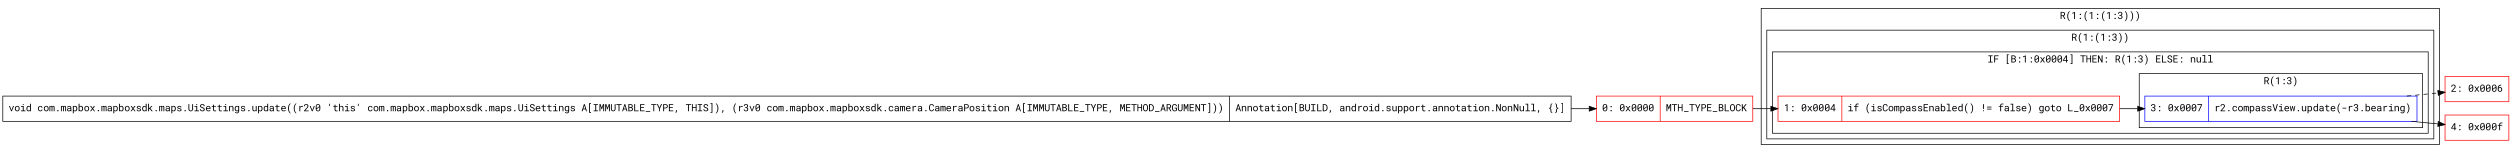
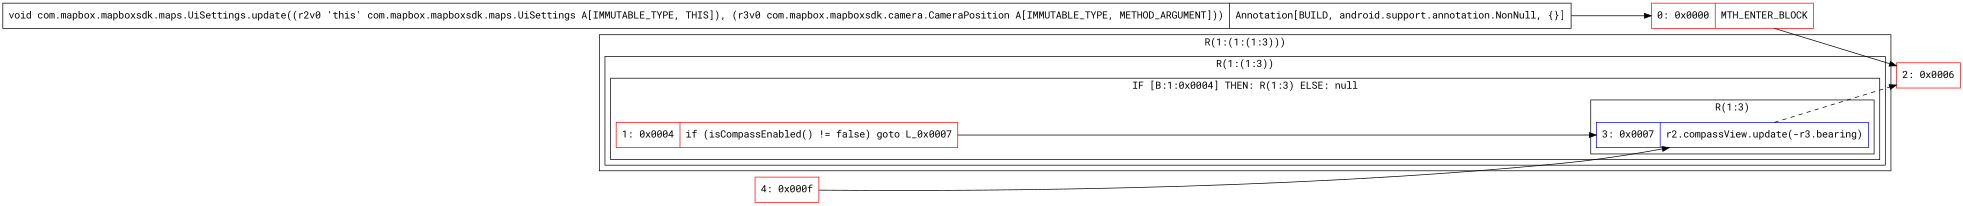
(1706, 108) -> (1764, 15)
(1762, 109) -> (1832, 46)
(2418, 122) -> (1241, 184)
